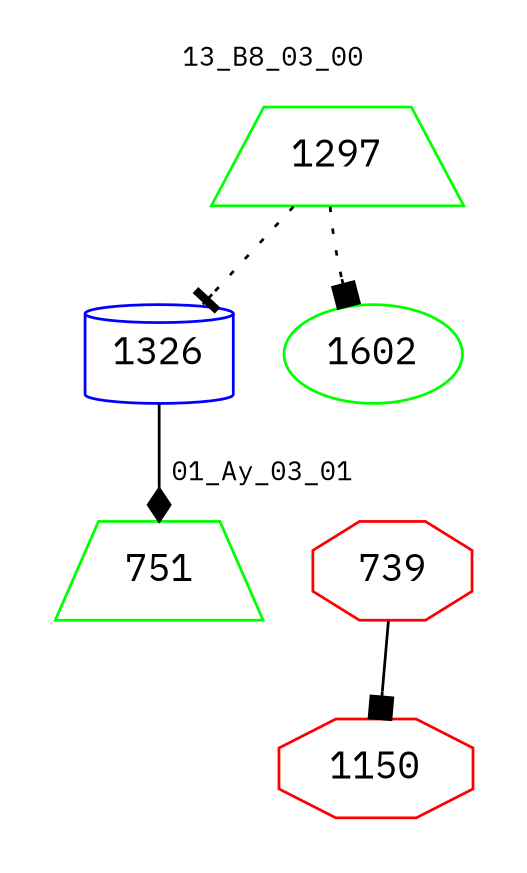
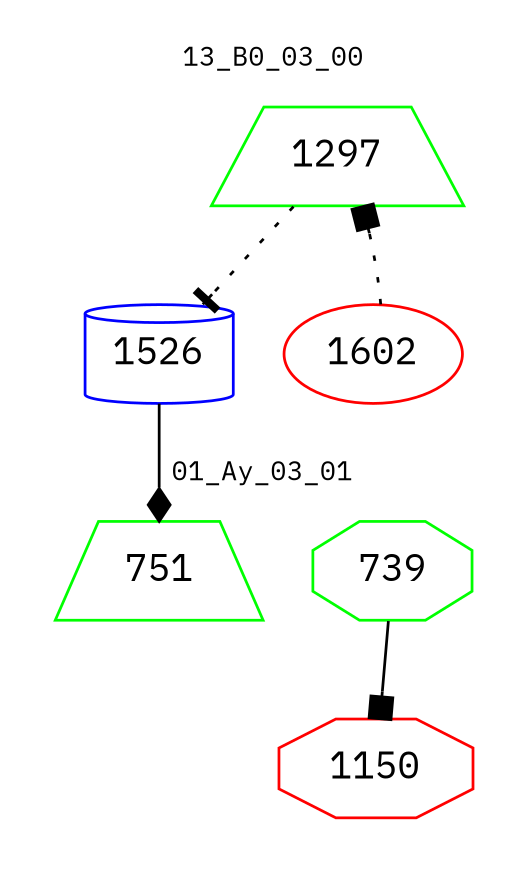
(274, 59) -> (274, 59)
(335, 243) -> (376, 269)
(159, 354) -> (159, 354)
(373, 354) -> (373, 354)
(392, 571) -> (392, 571)
